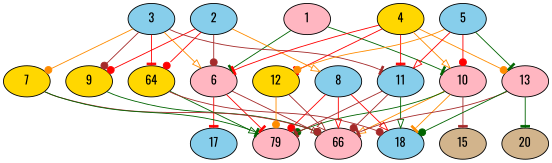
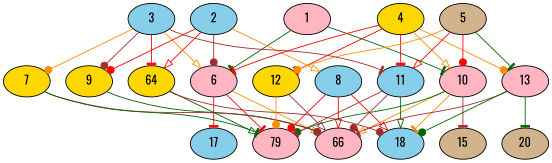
(463, 19) -> (463, 19)
(187, 46) -> (187, 46)
(262, 106) -> (262, 106)
